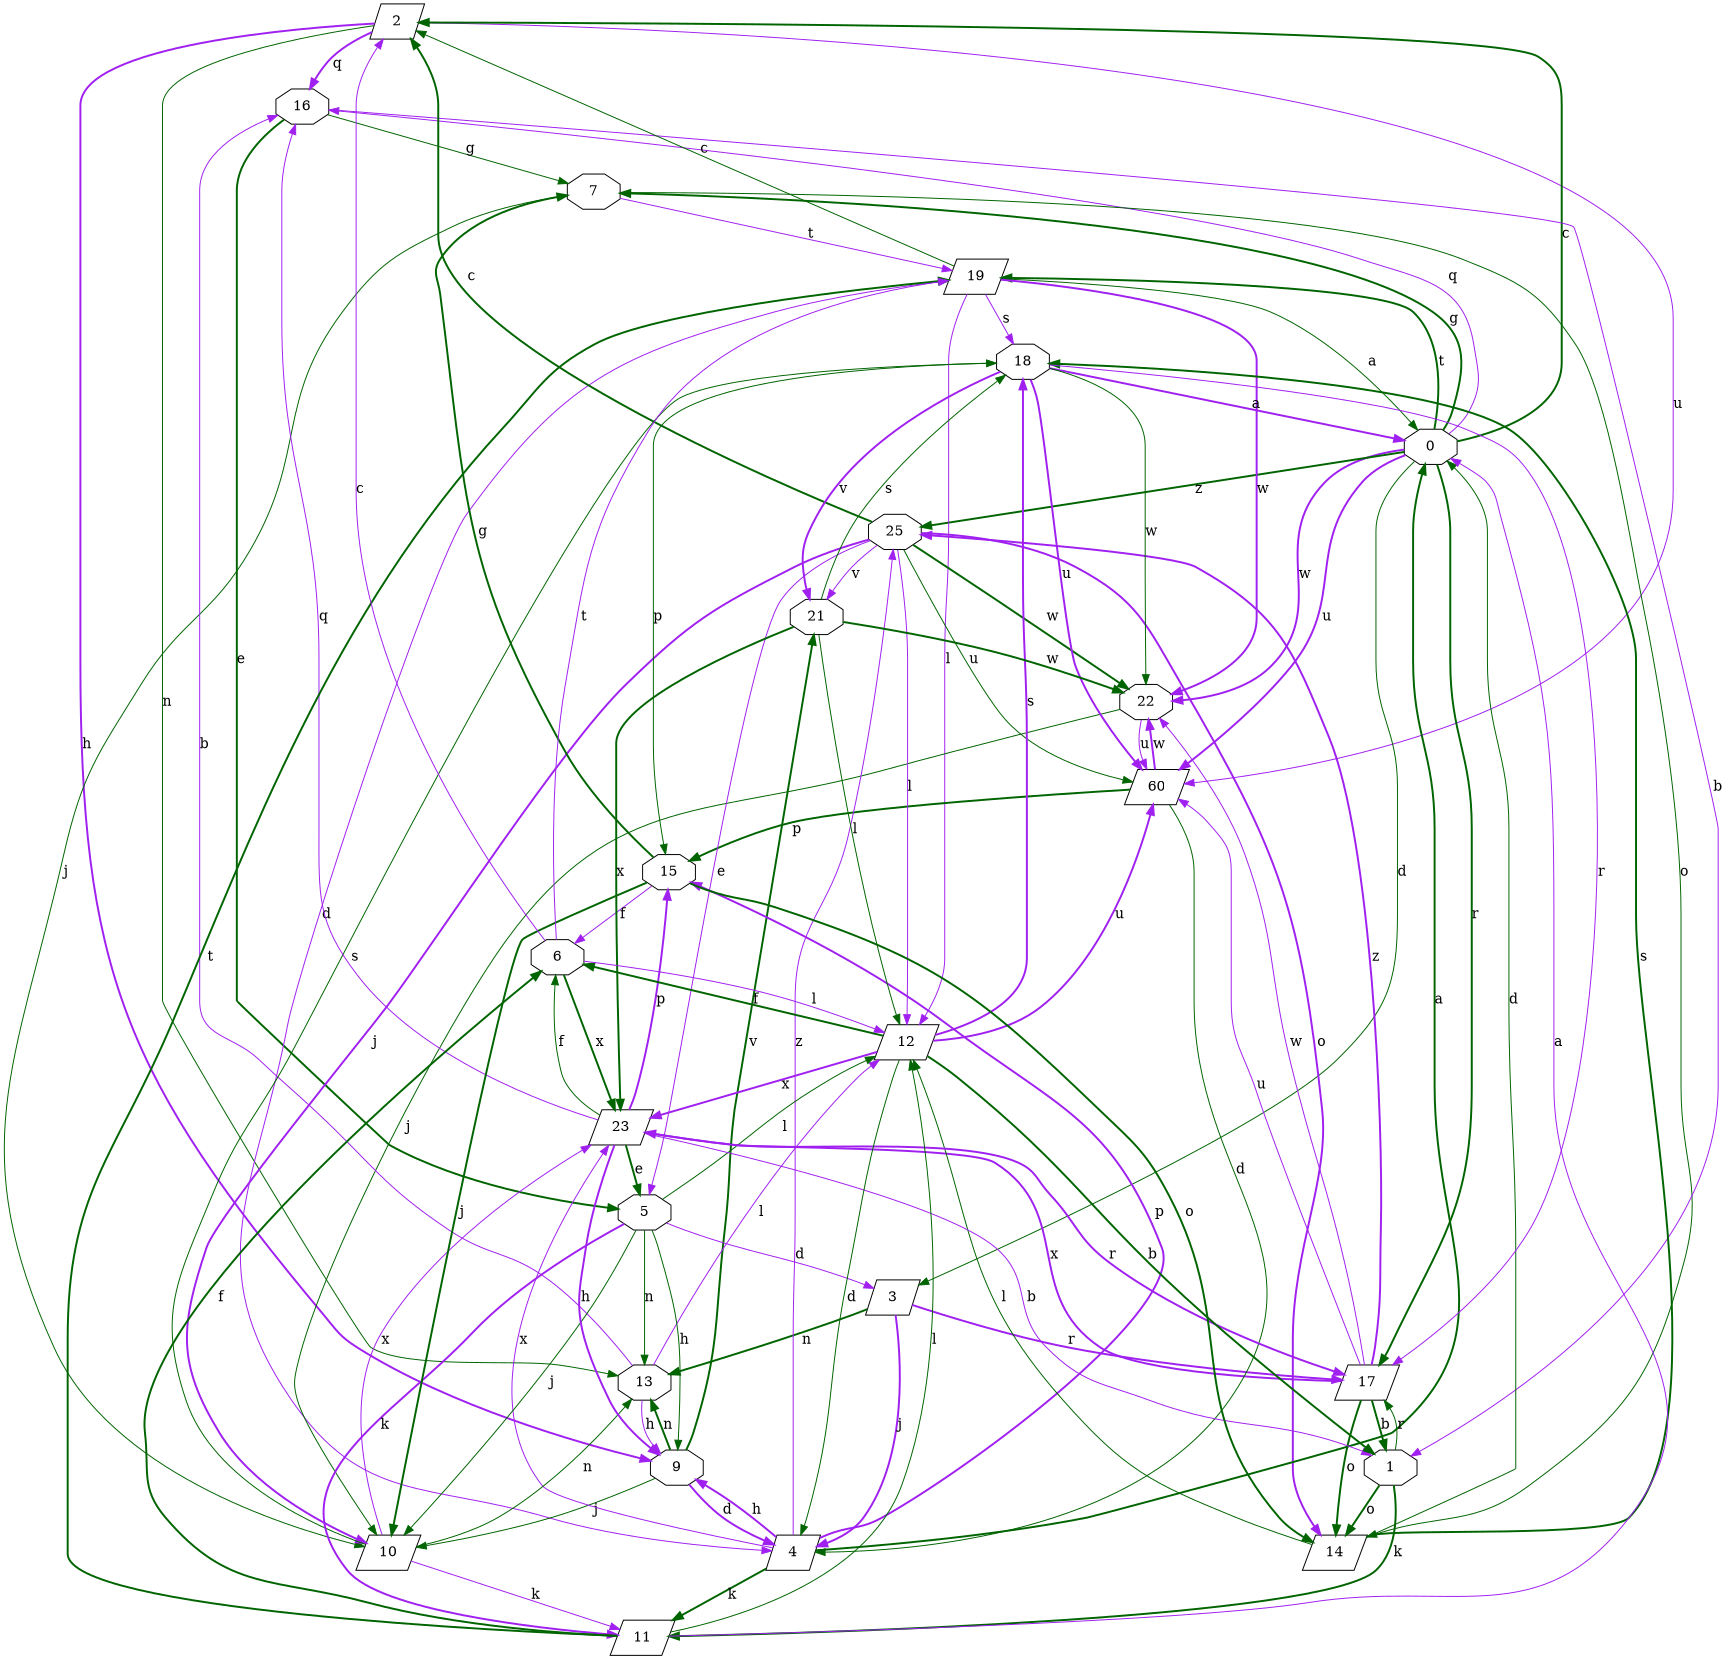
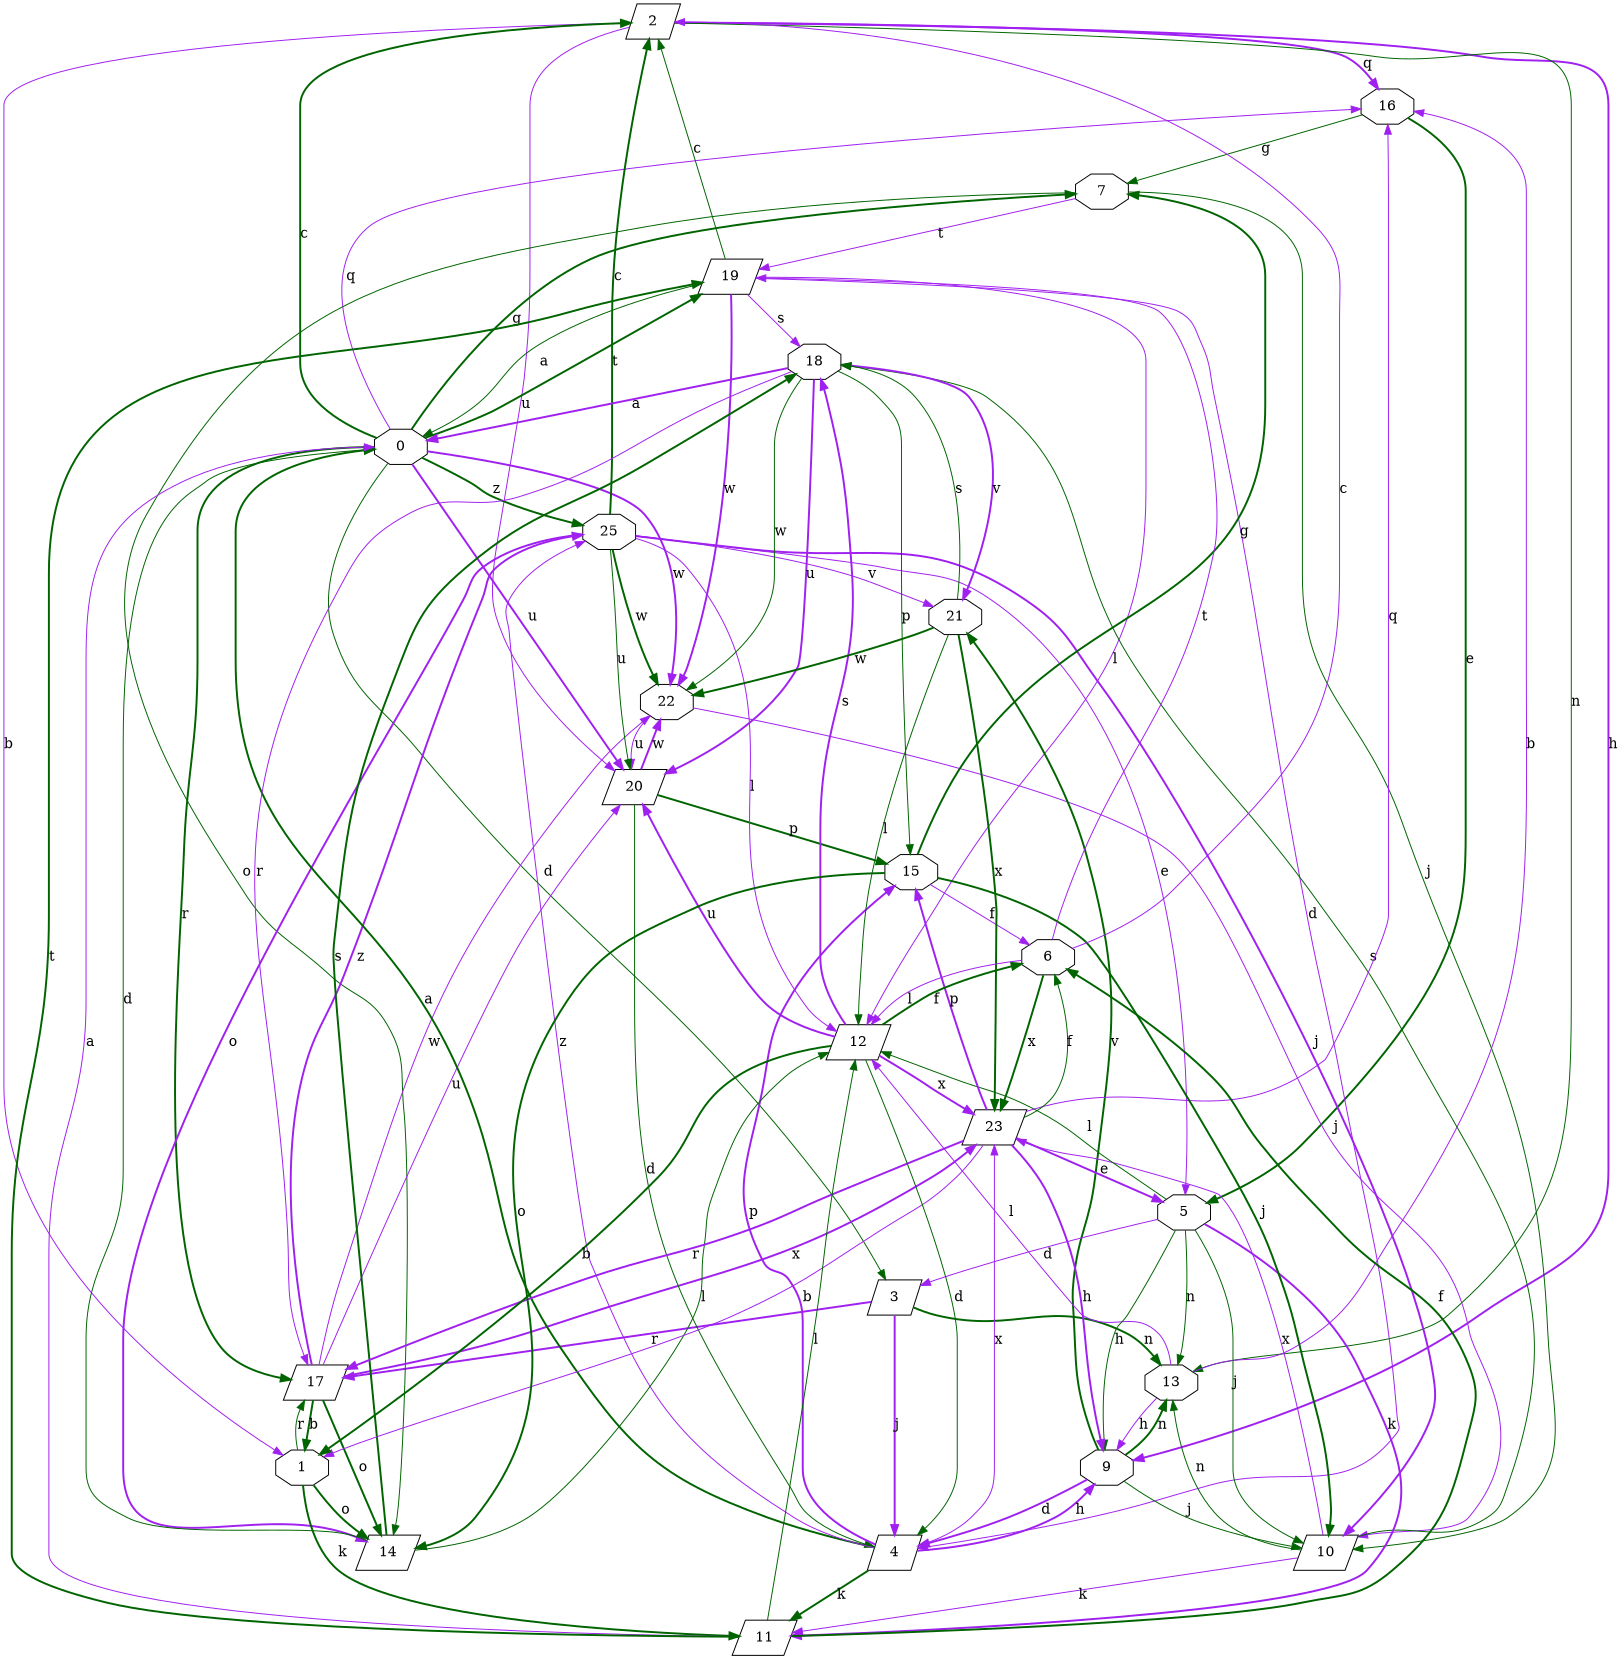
(1590, 284) -> (4, 511)
(1157, 787) -> (635, 787)
(511, 935) -> (1266, 1011)
(631, 1165) -> (1085, 1168)
